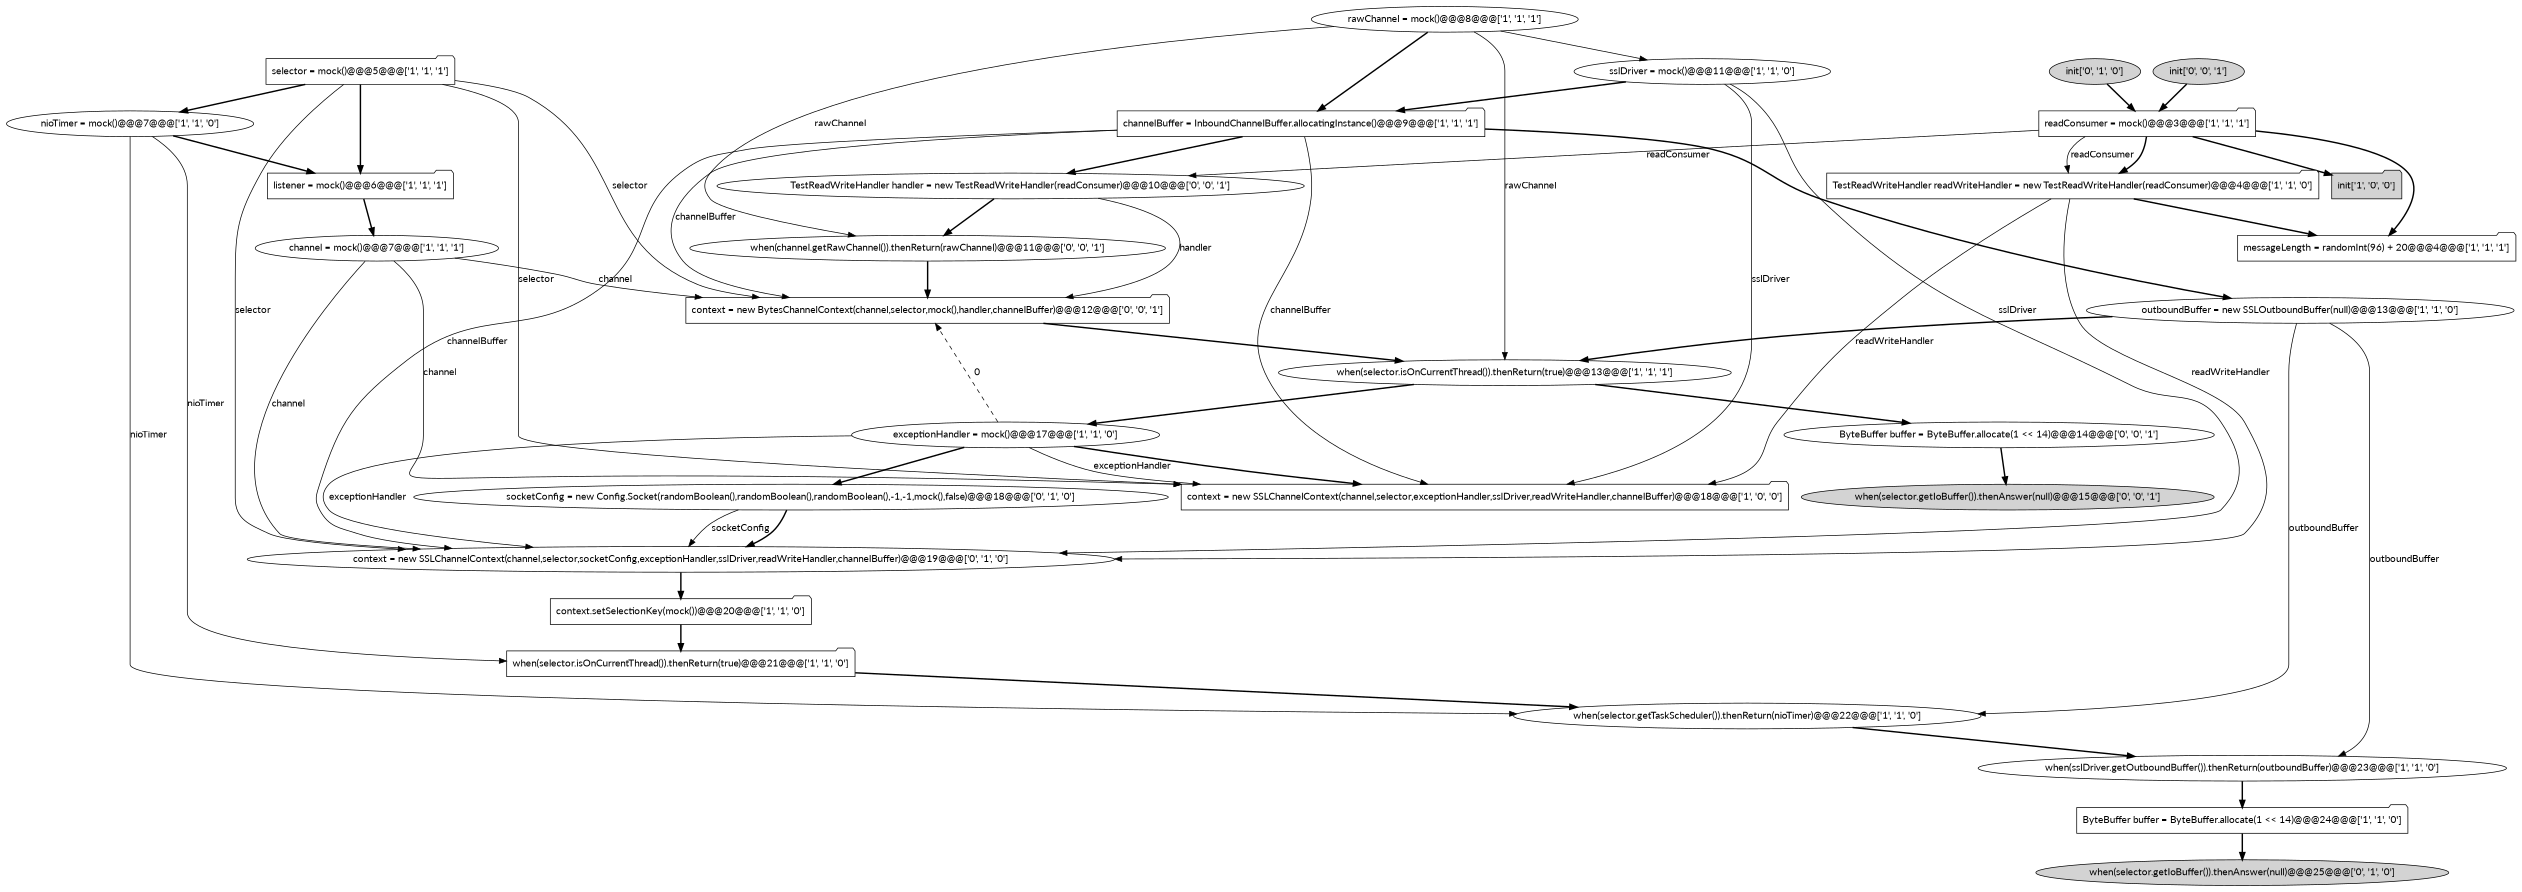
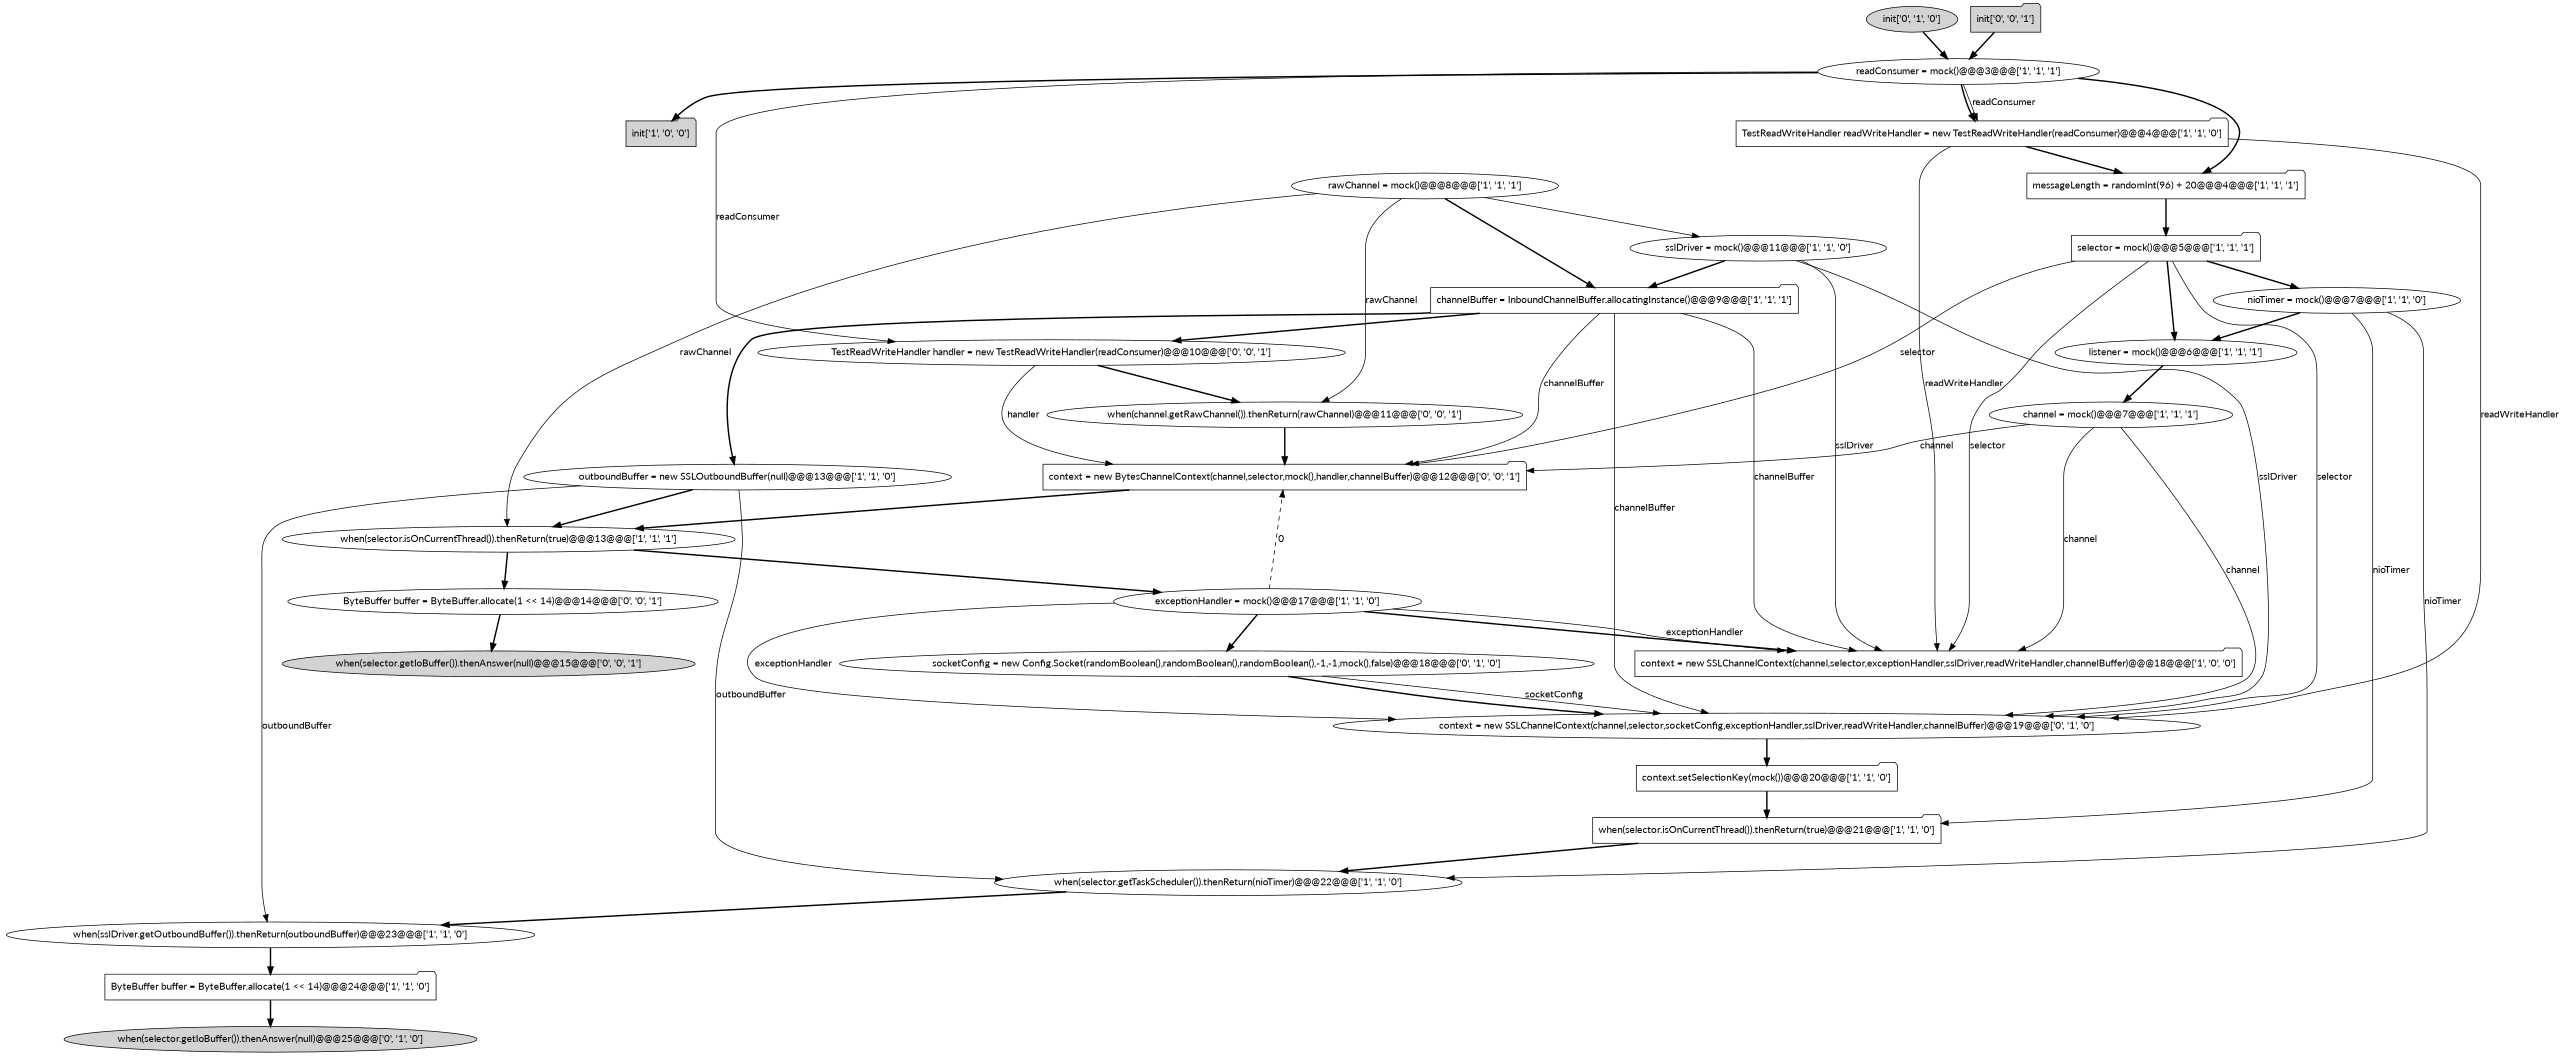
(2199, 72) -> (2006, 19)
(2147, 124) -> (1959, 72)
(360, 186) -> (2176, 353)
none -> (2166, 214)
